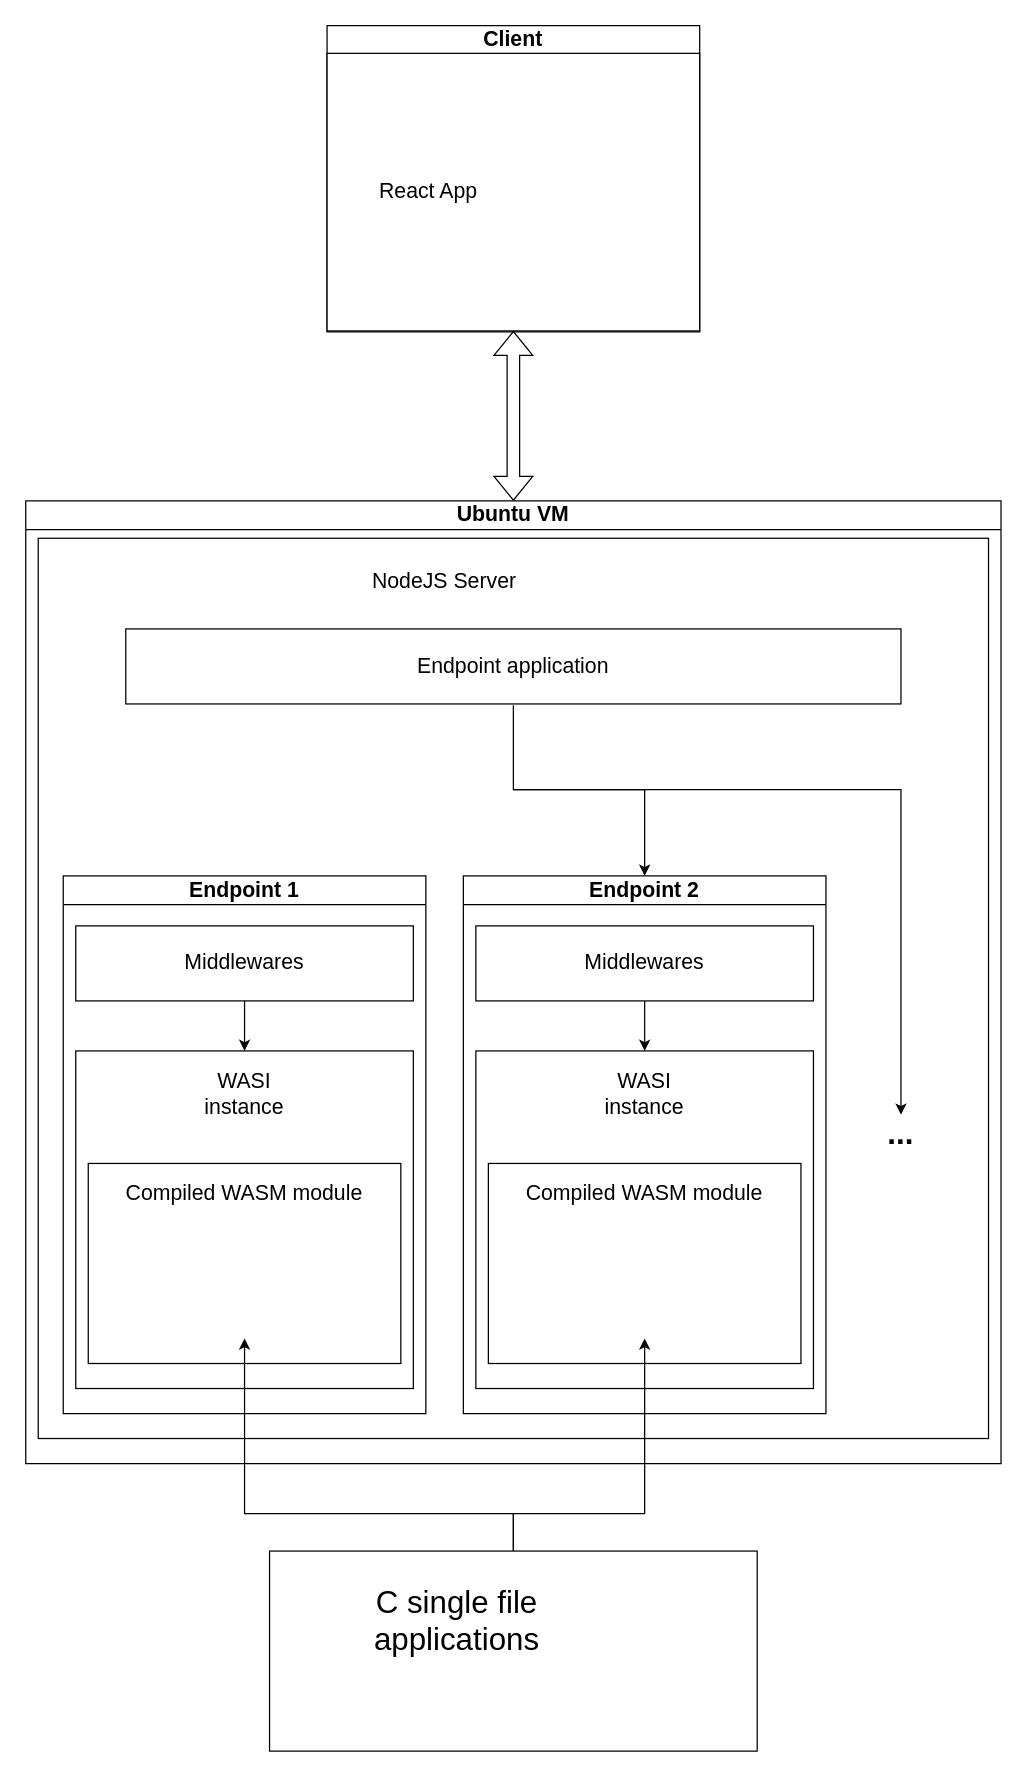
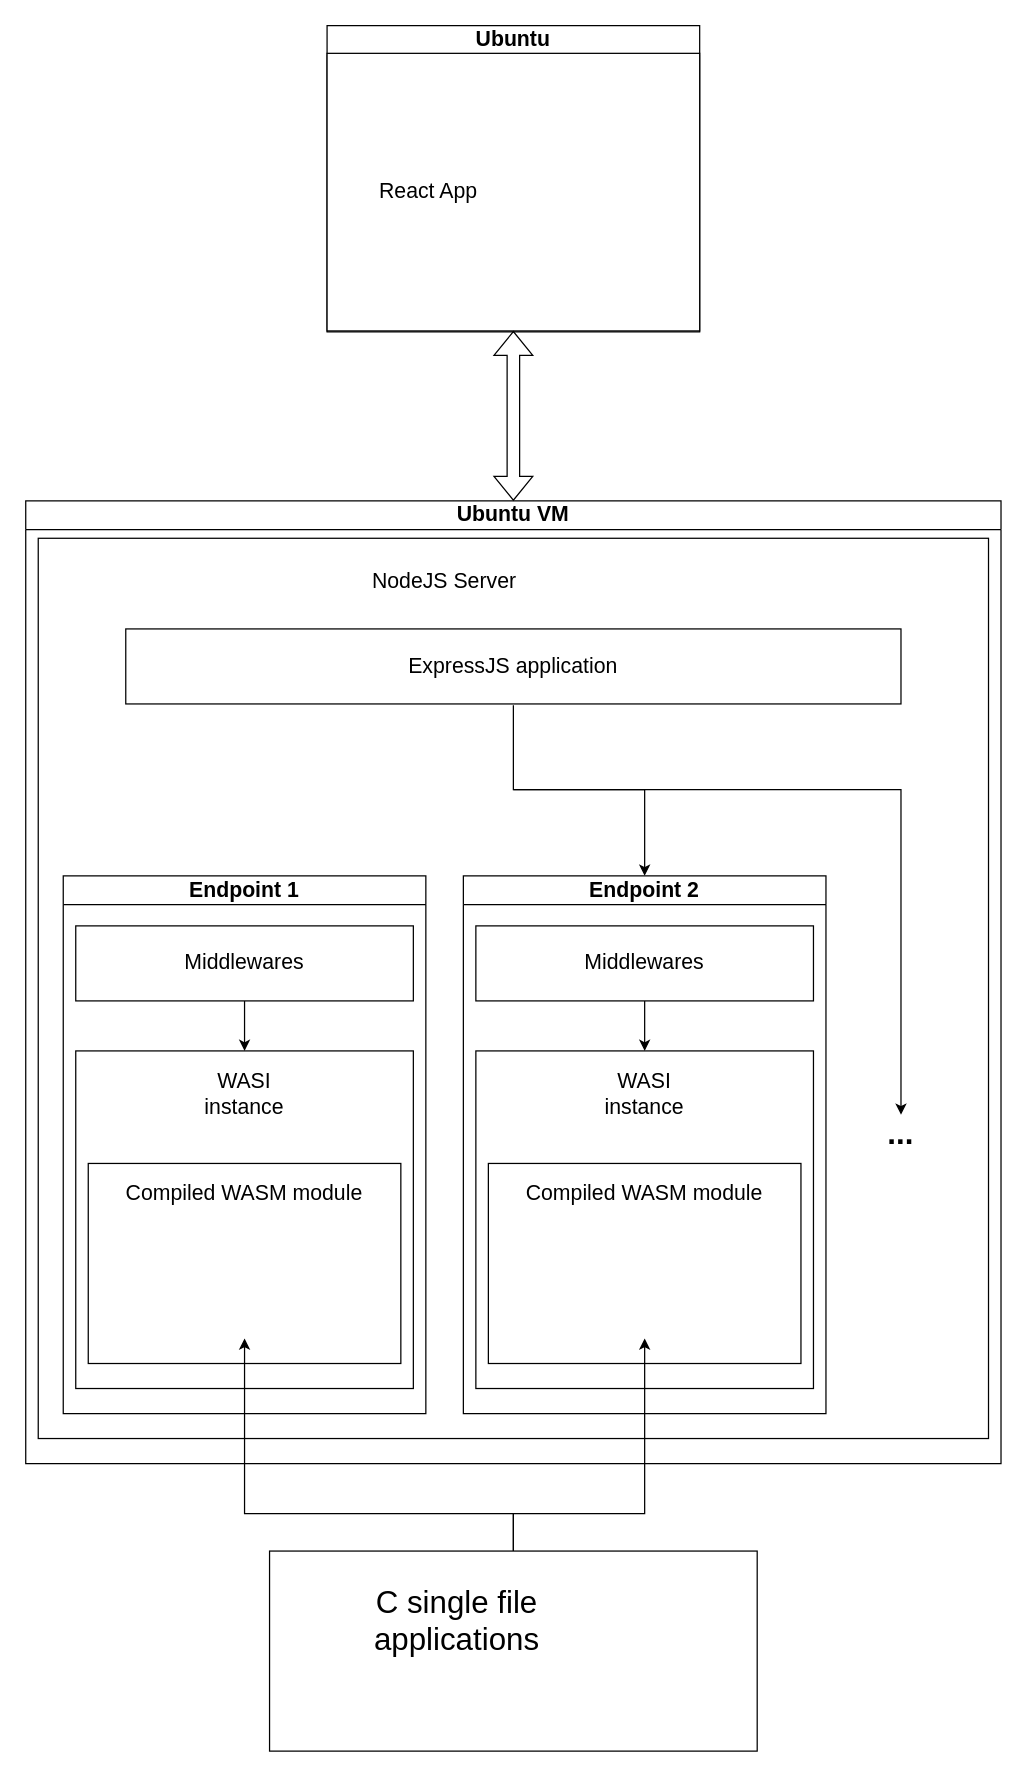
(513, 41) -> (513, 41)
(513, 667) -> (513, 667)
